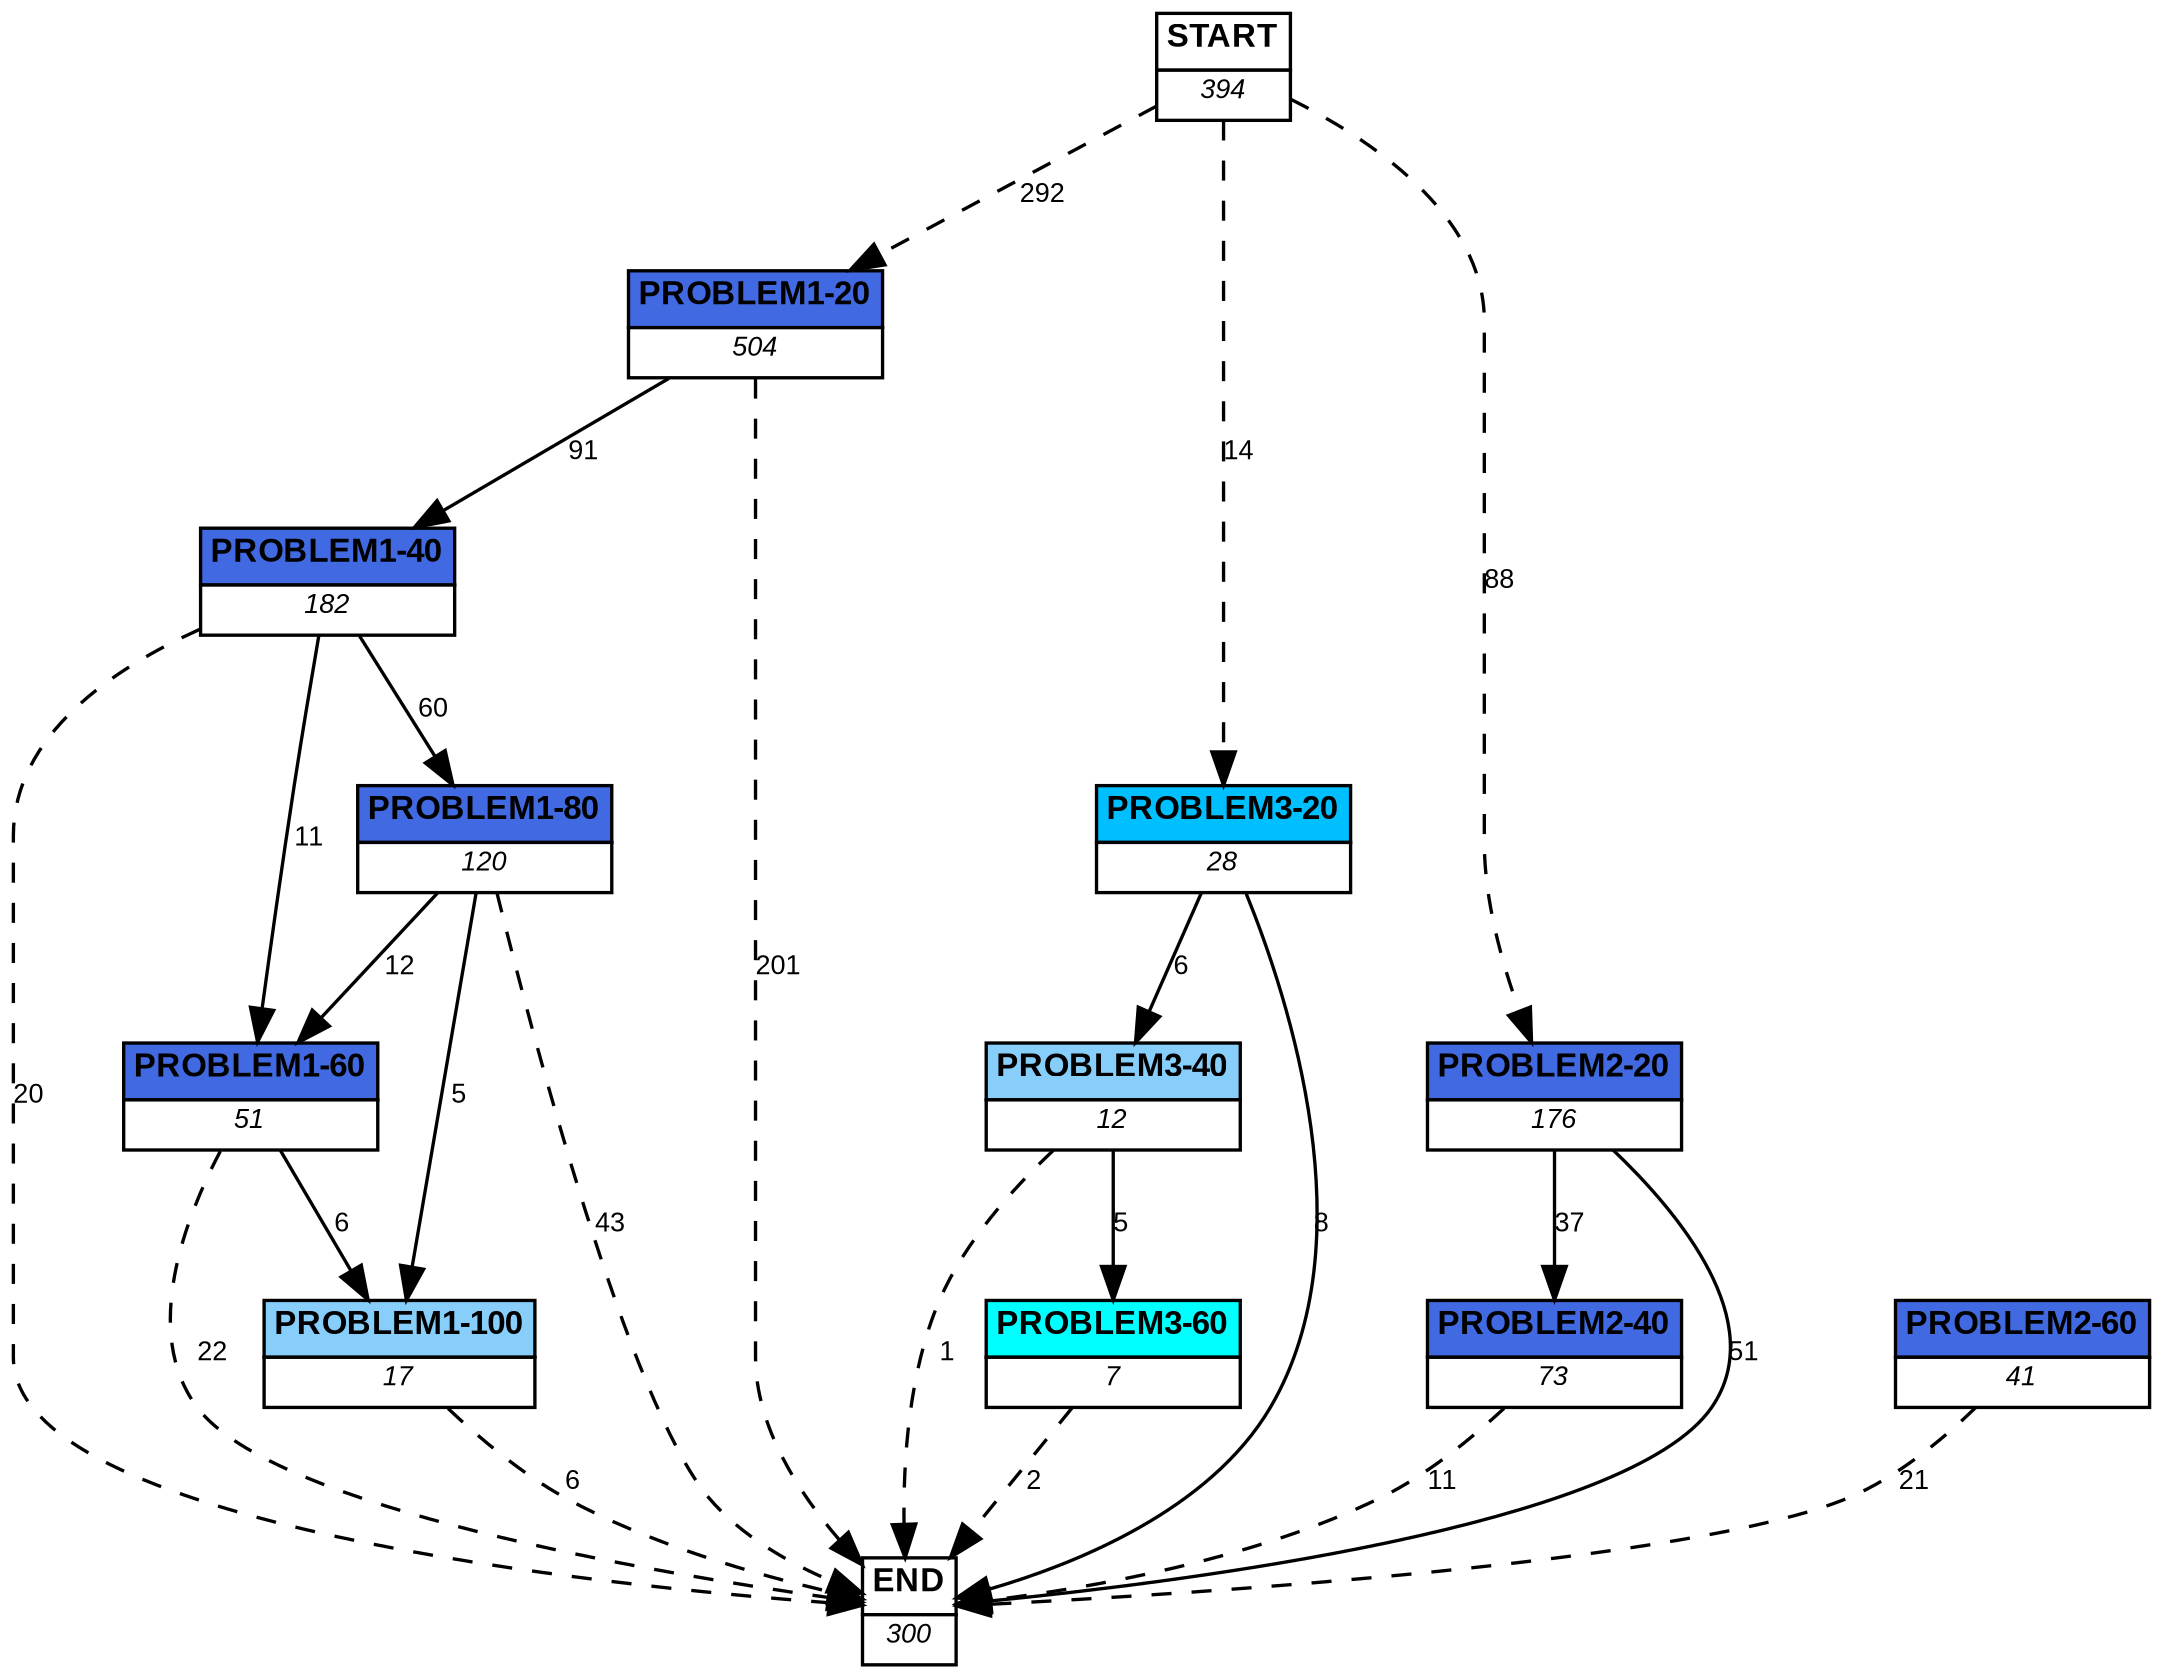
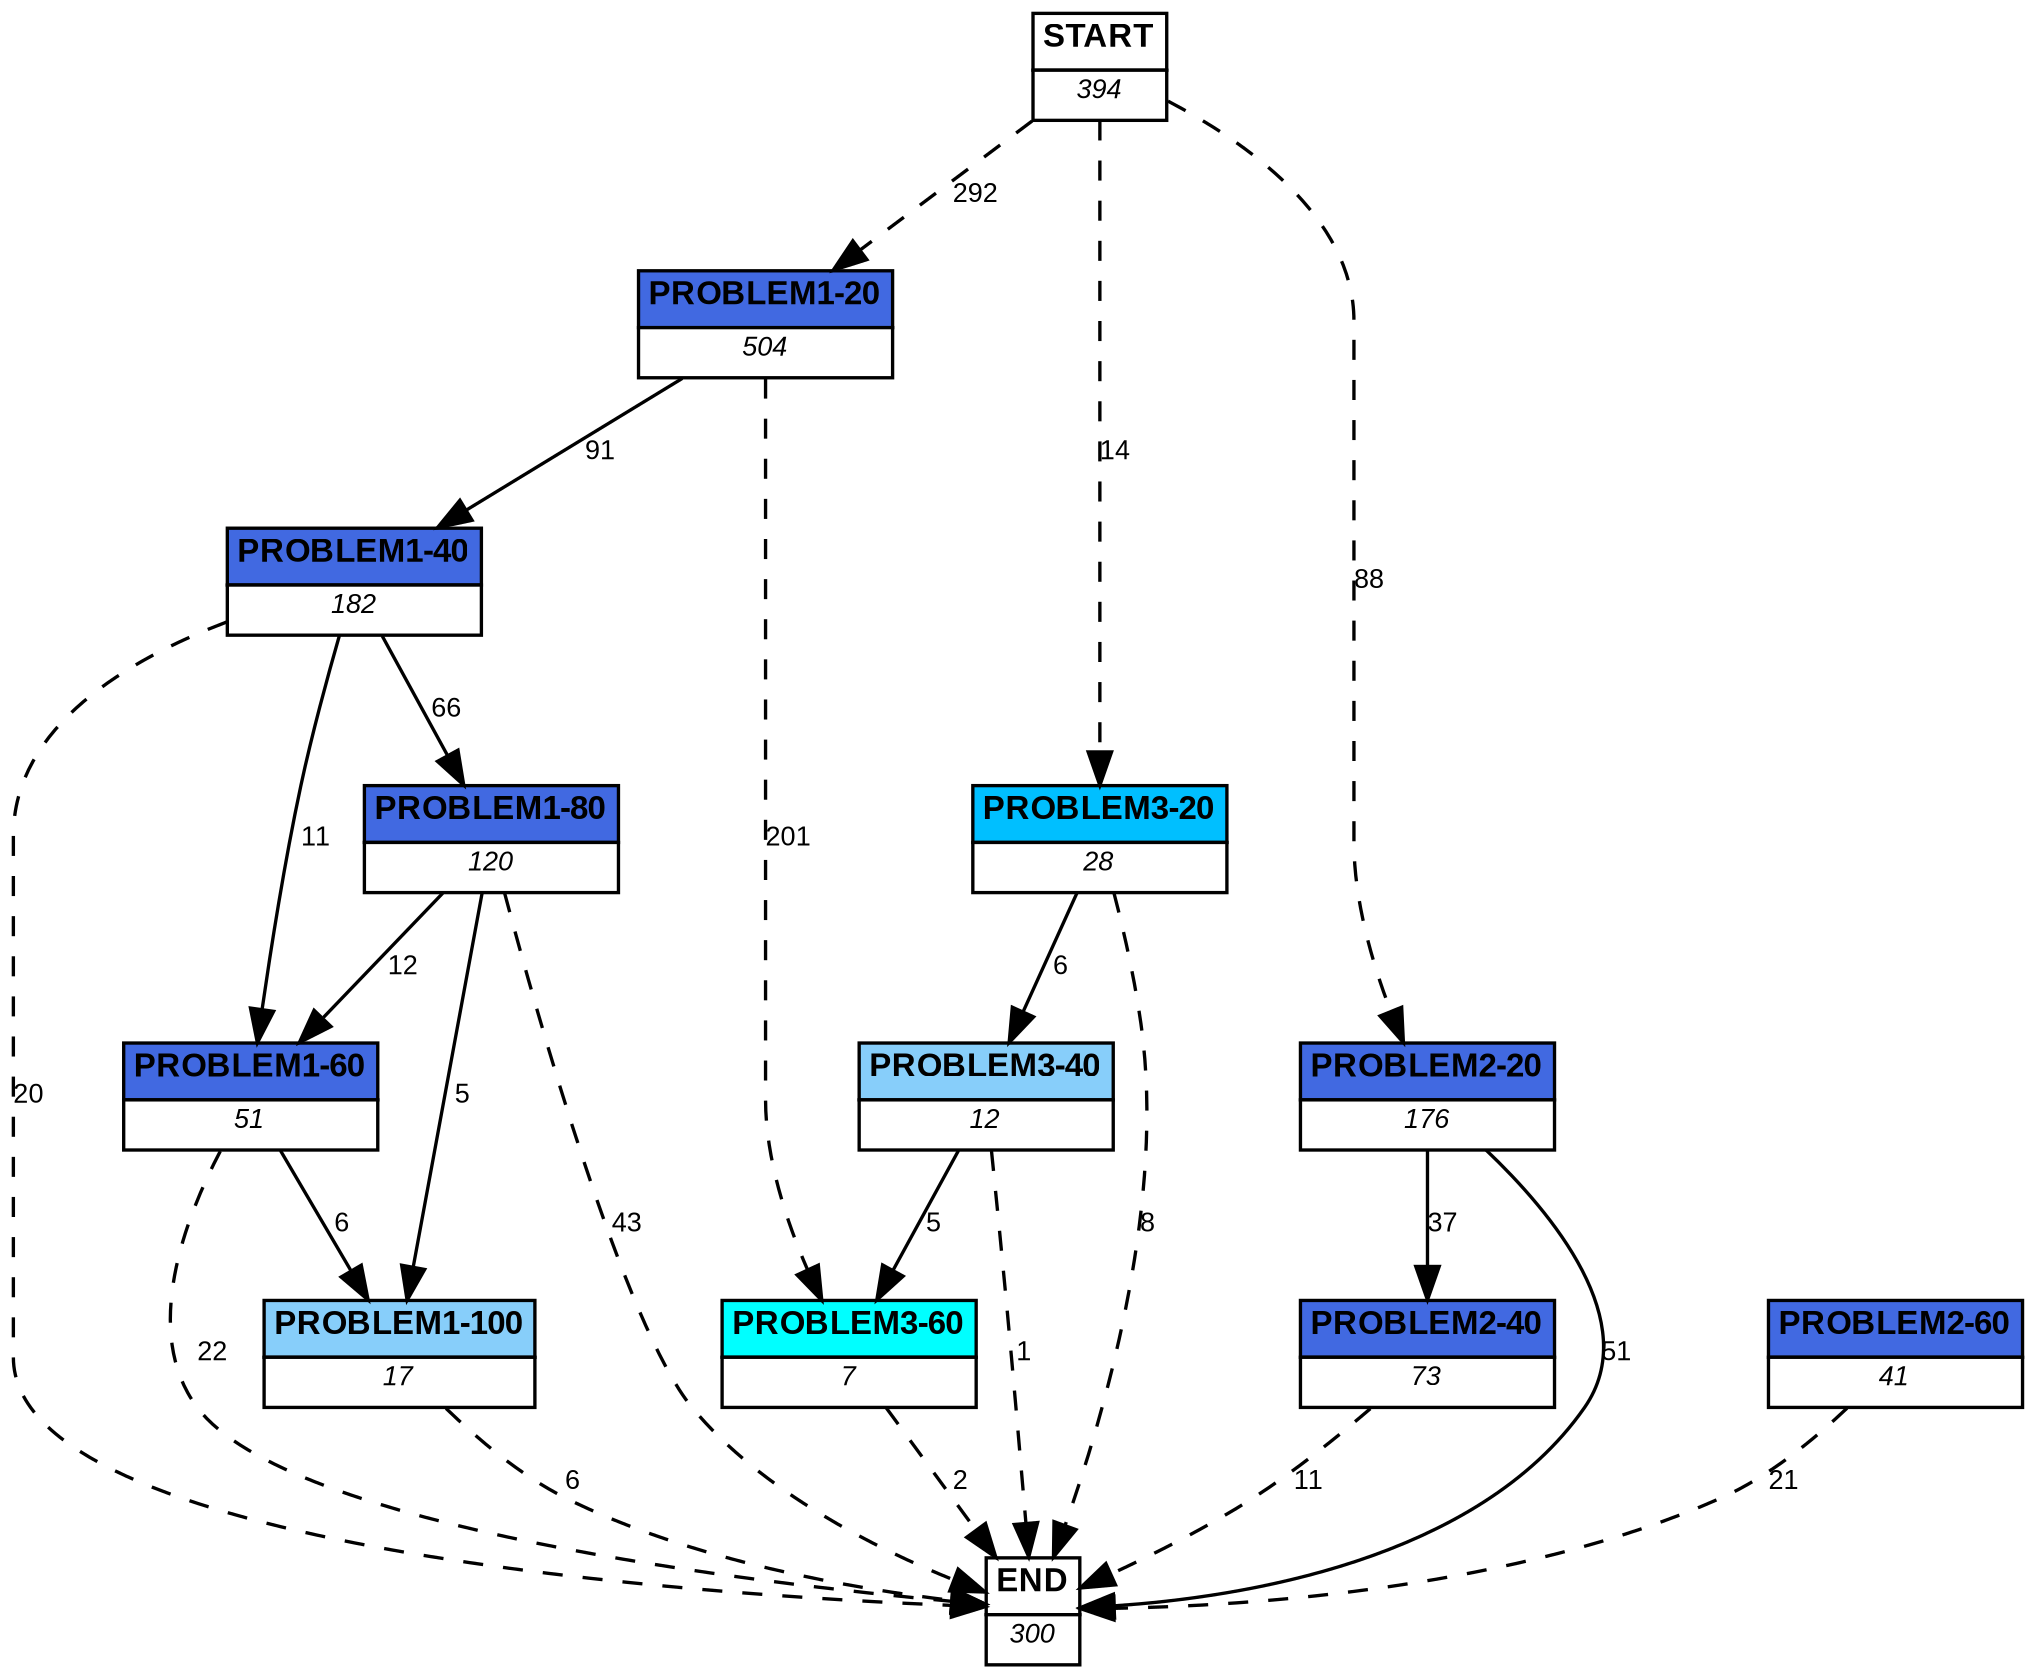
(435, 710) -> (448, 710)
(756, 970) -> (766, 827)
(1304, 1320) -> (1140, 1212)
